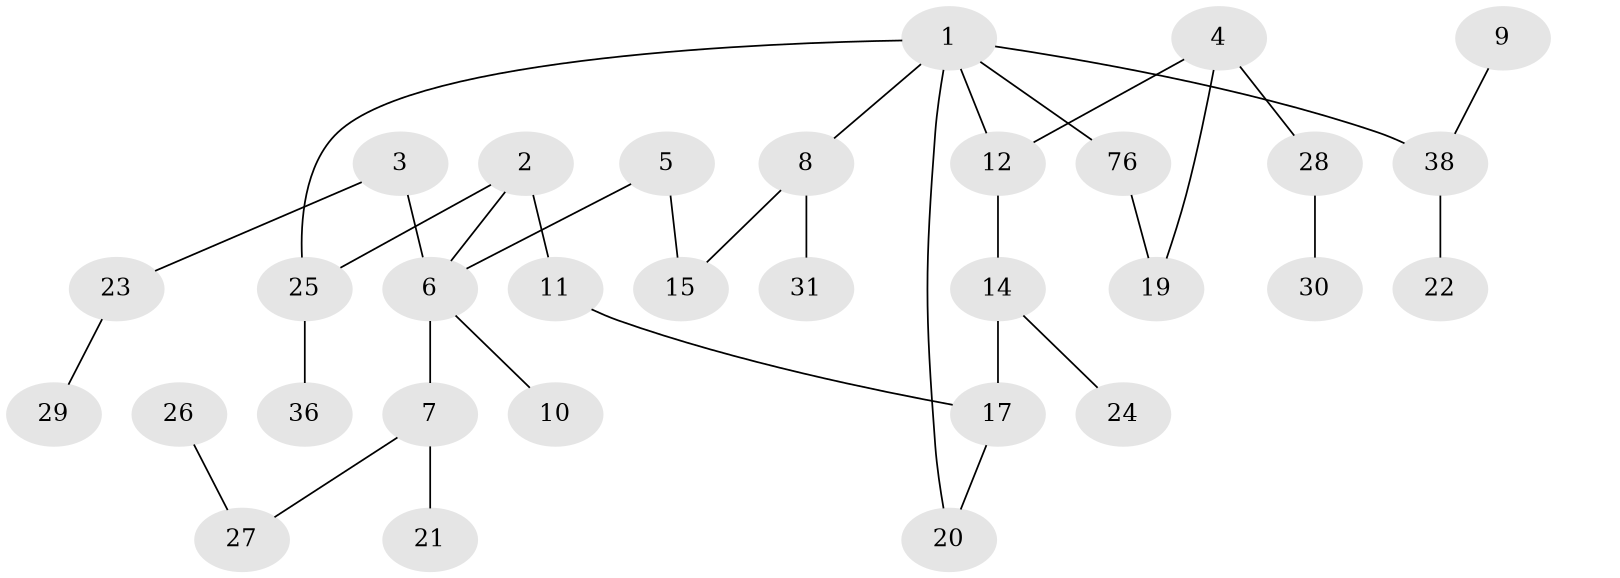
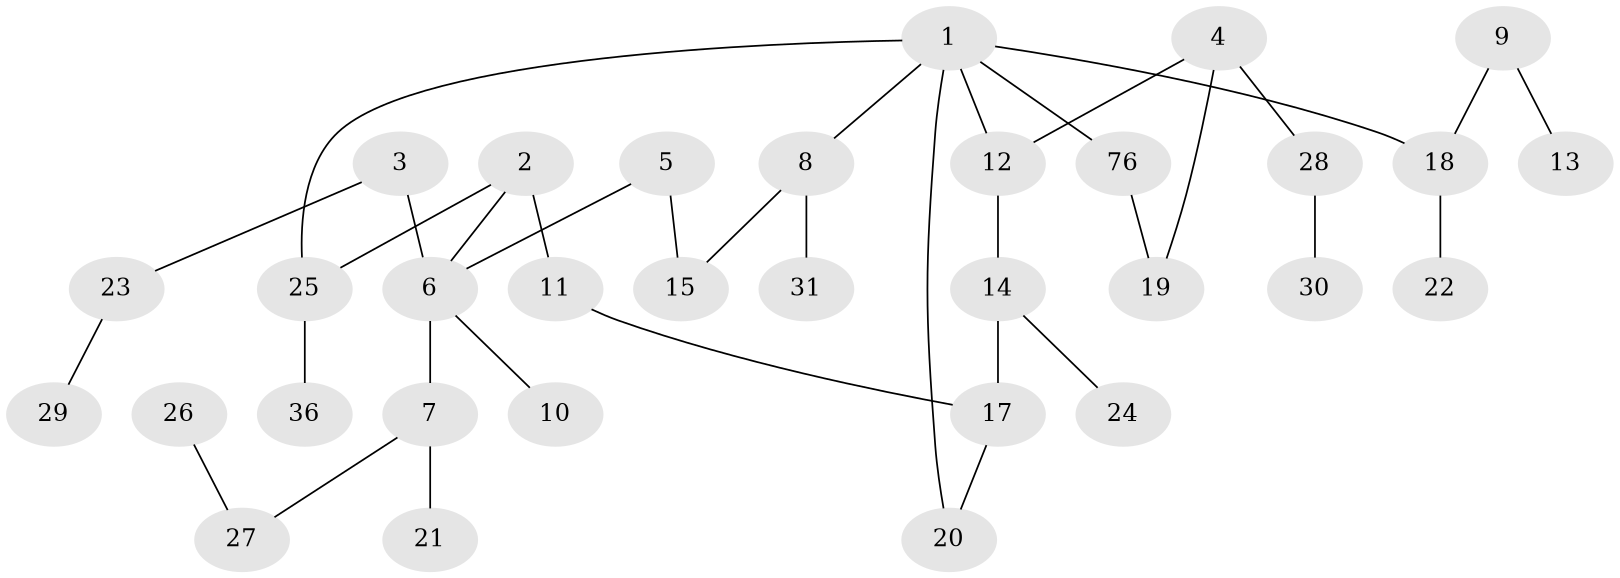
(1440, 164) -> (1440, 164)
none -> (1566, 164)
